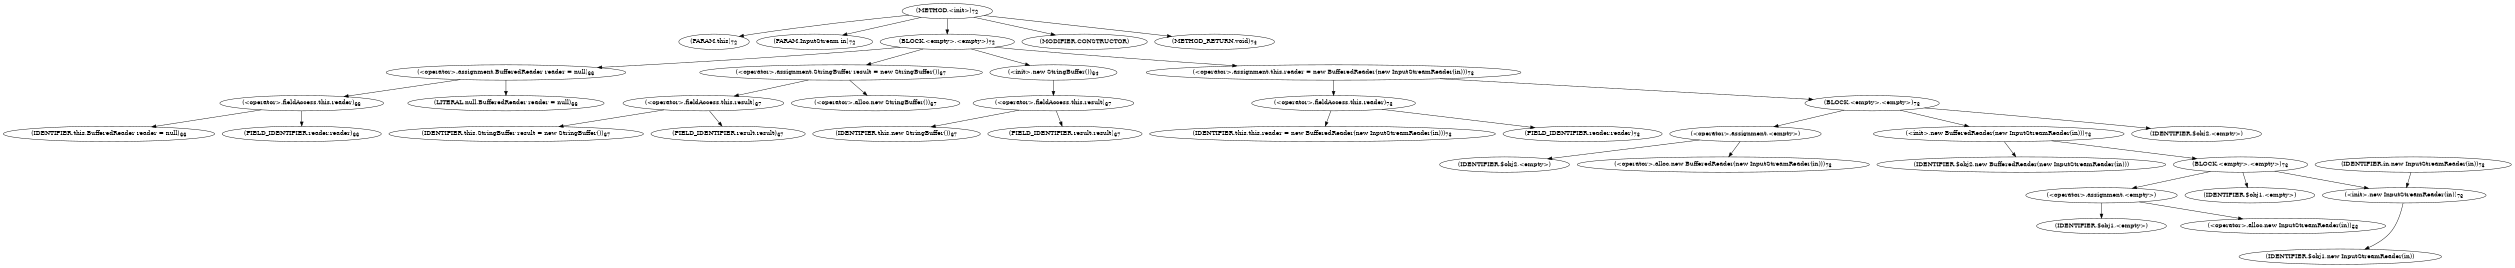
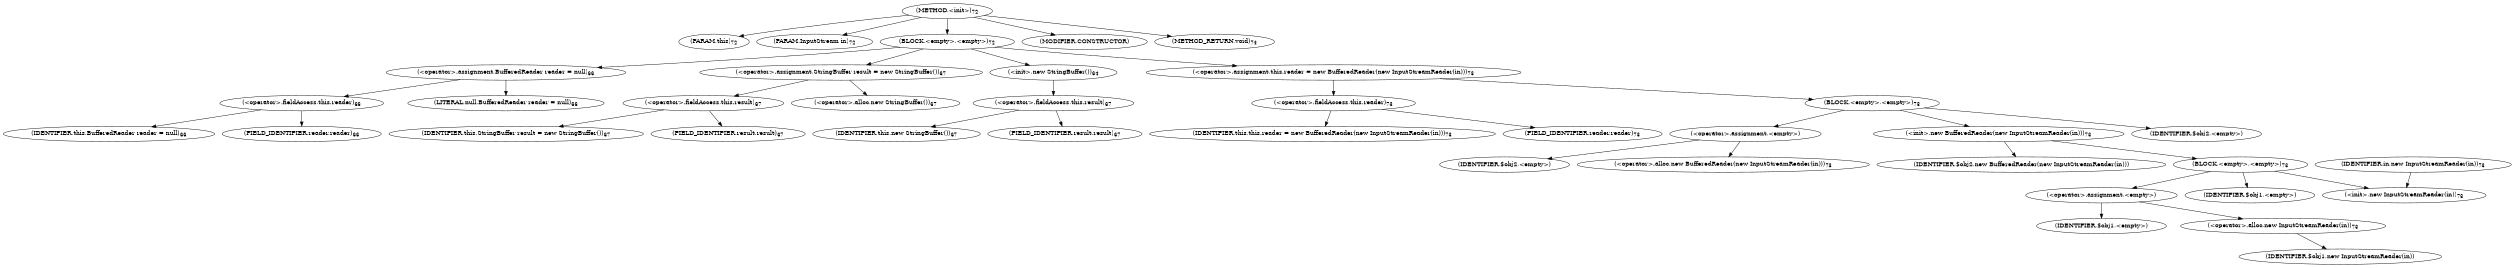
(2355, 225) -> (2355, 225)
(2392, 230) -> (2310, 240)
